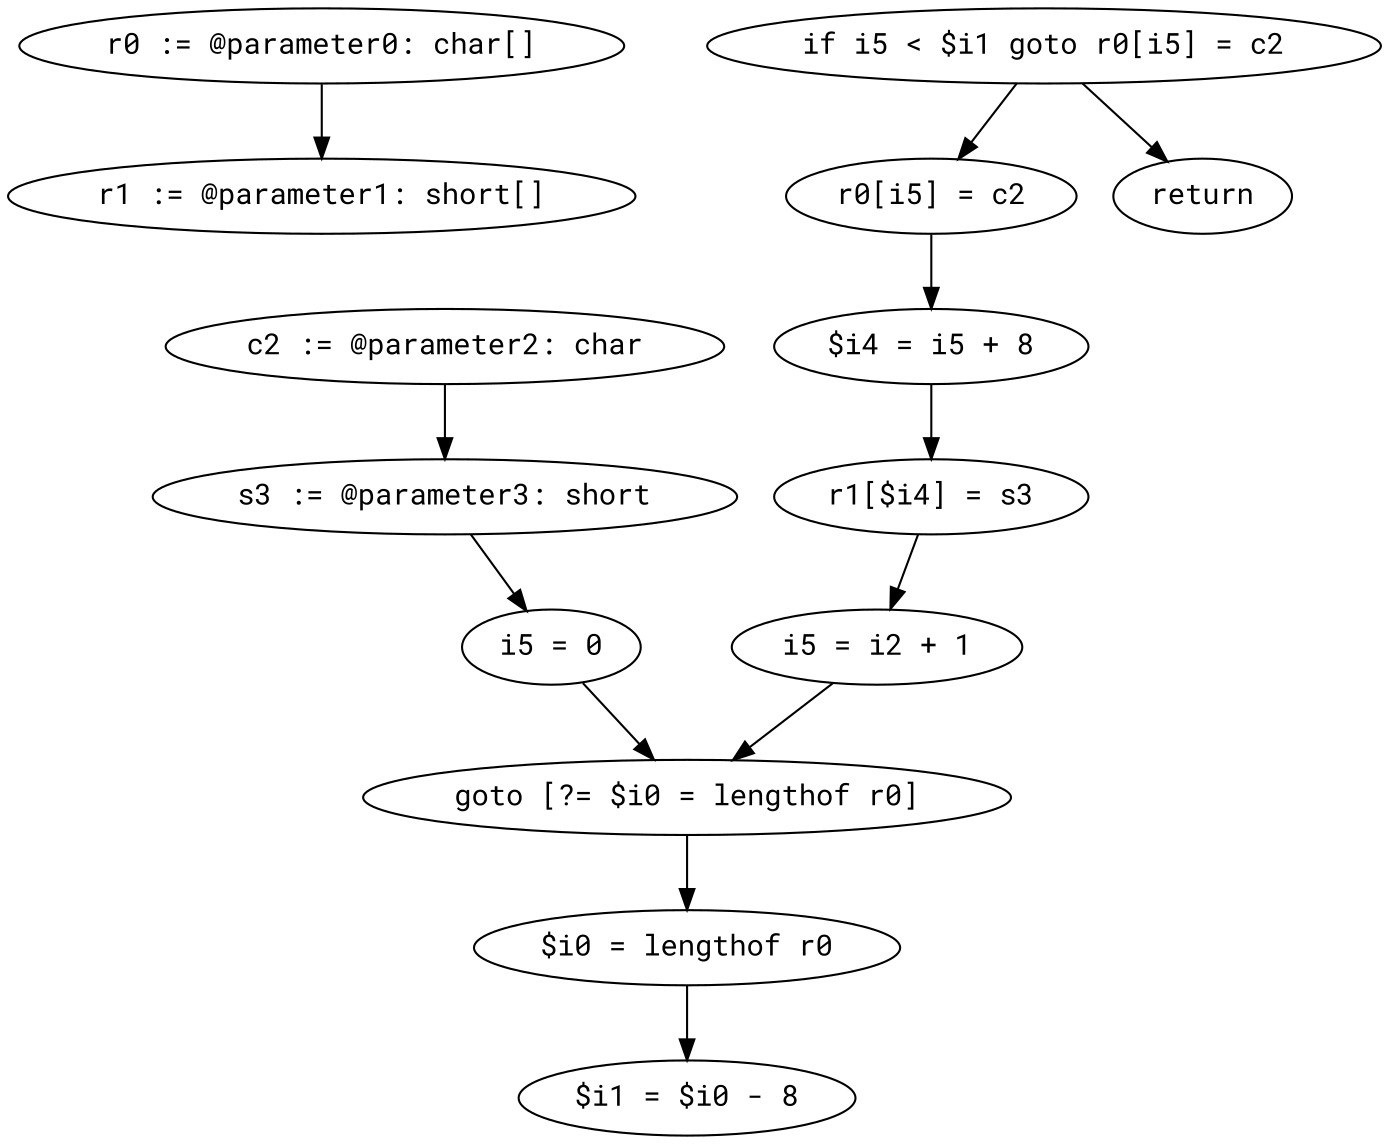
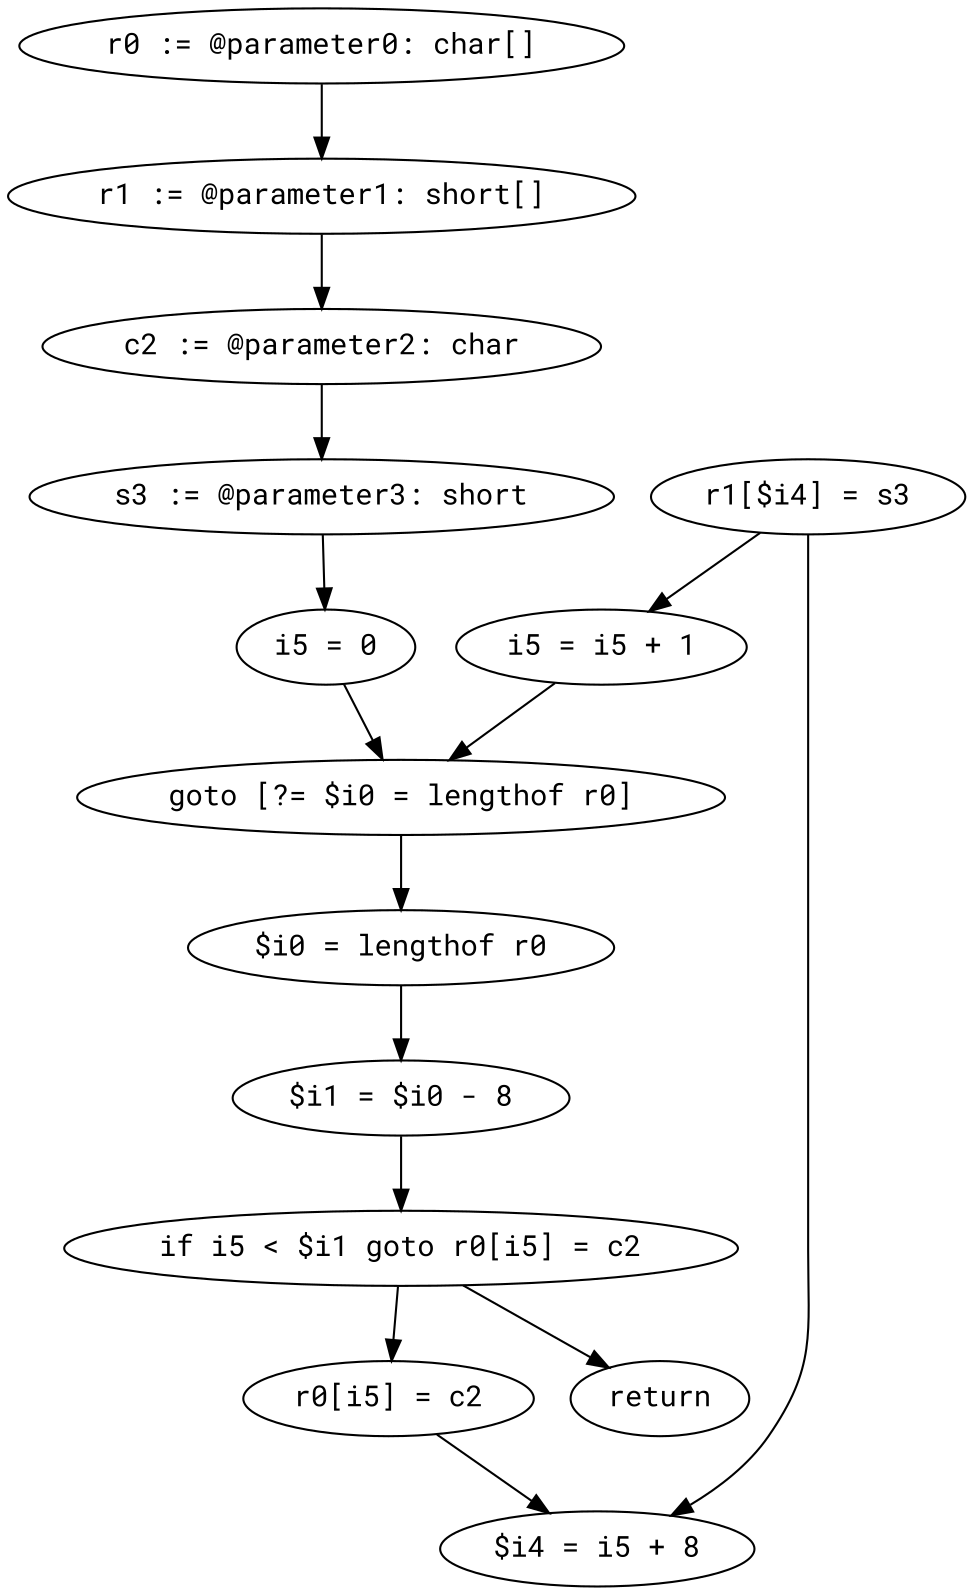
none -> (322, 261)
(931, 411) -> (808, 1042)
(877, 647) -> (601, 647)
none -> (401, 1163)
